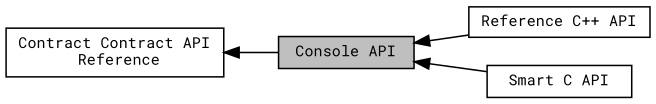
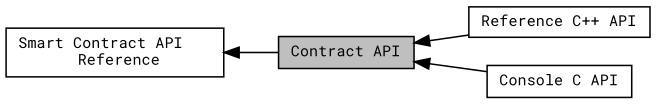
(115, 53) -> (115, 53)
(346, 53) -> (346, 53)
(559, 81) -> (559, 81)
